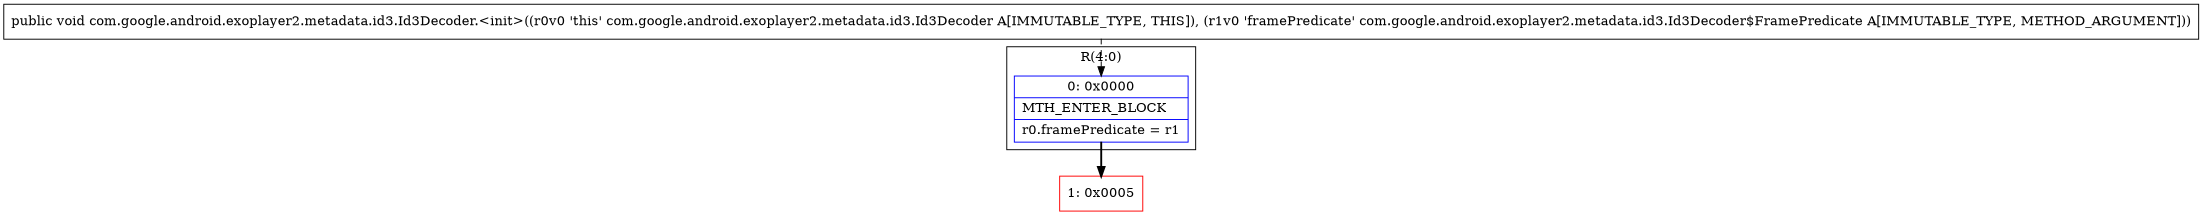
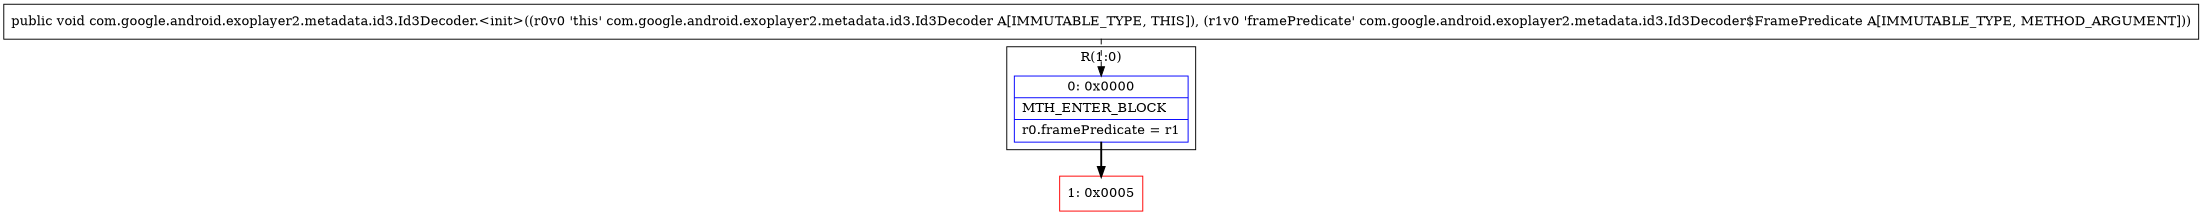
(1101, 58) -> (1101, 58)
